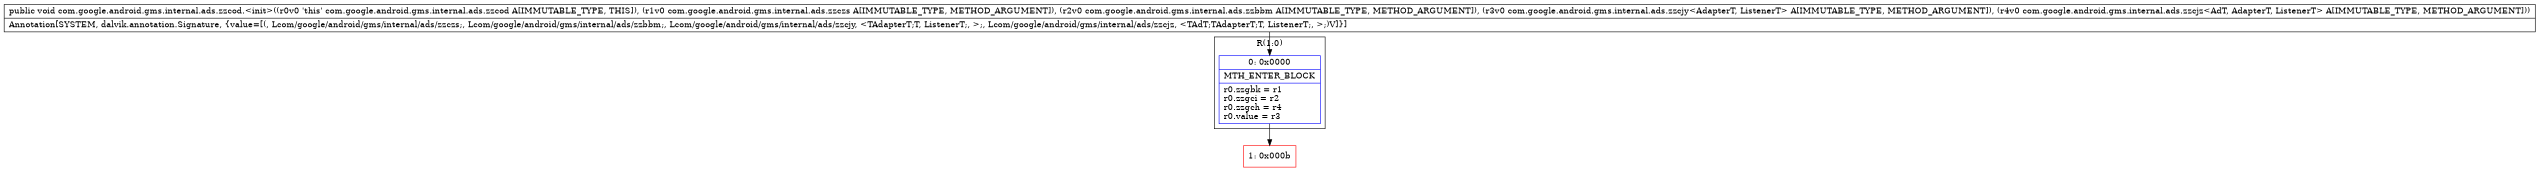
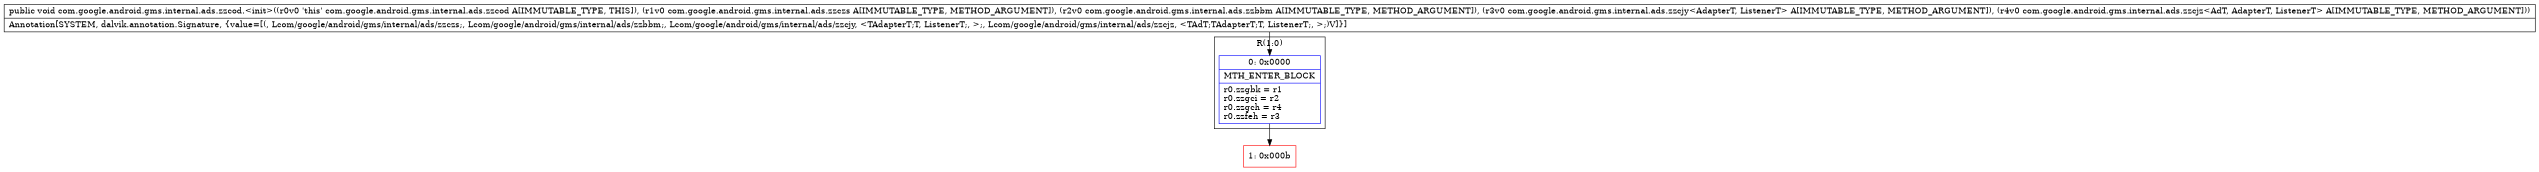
(1252, 116) -> (1252, 116)
